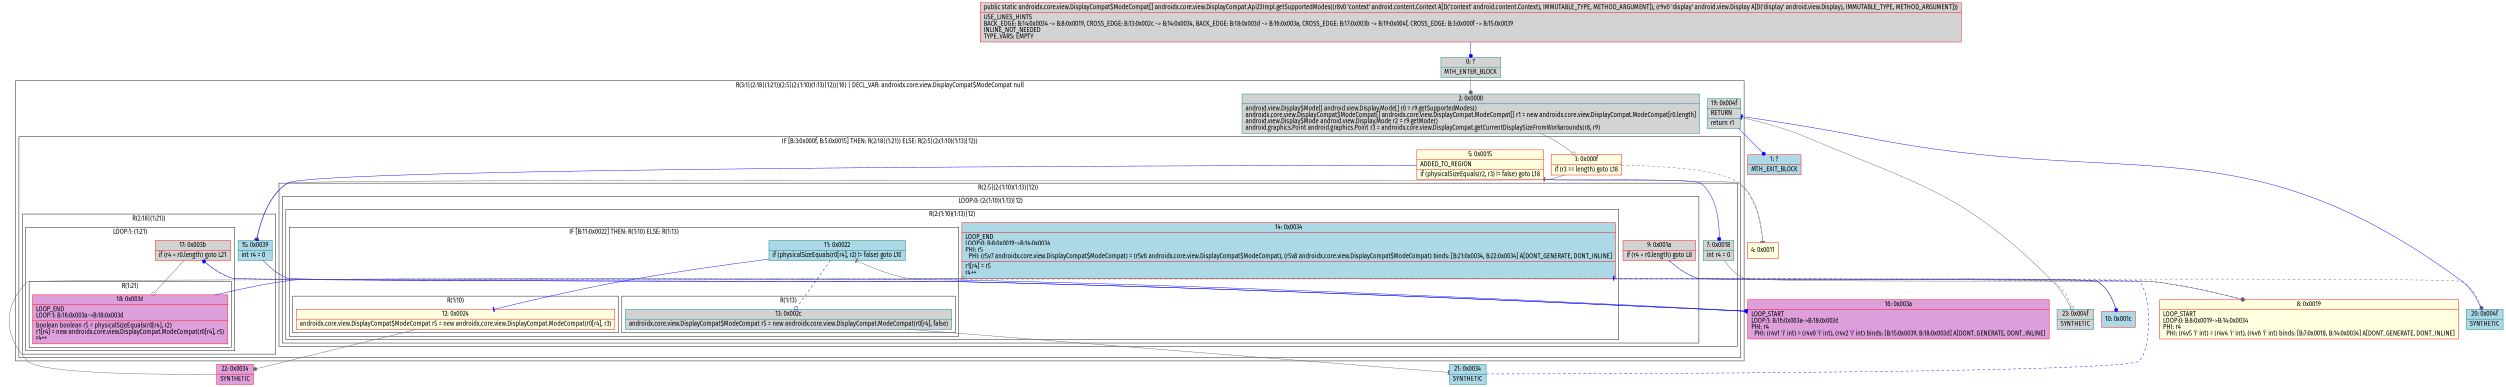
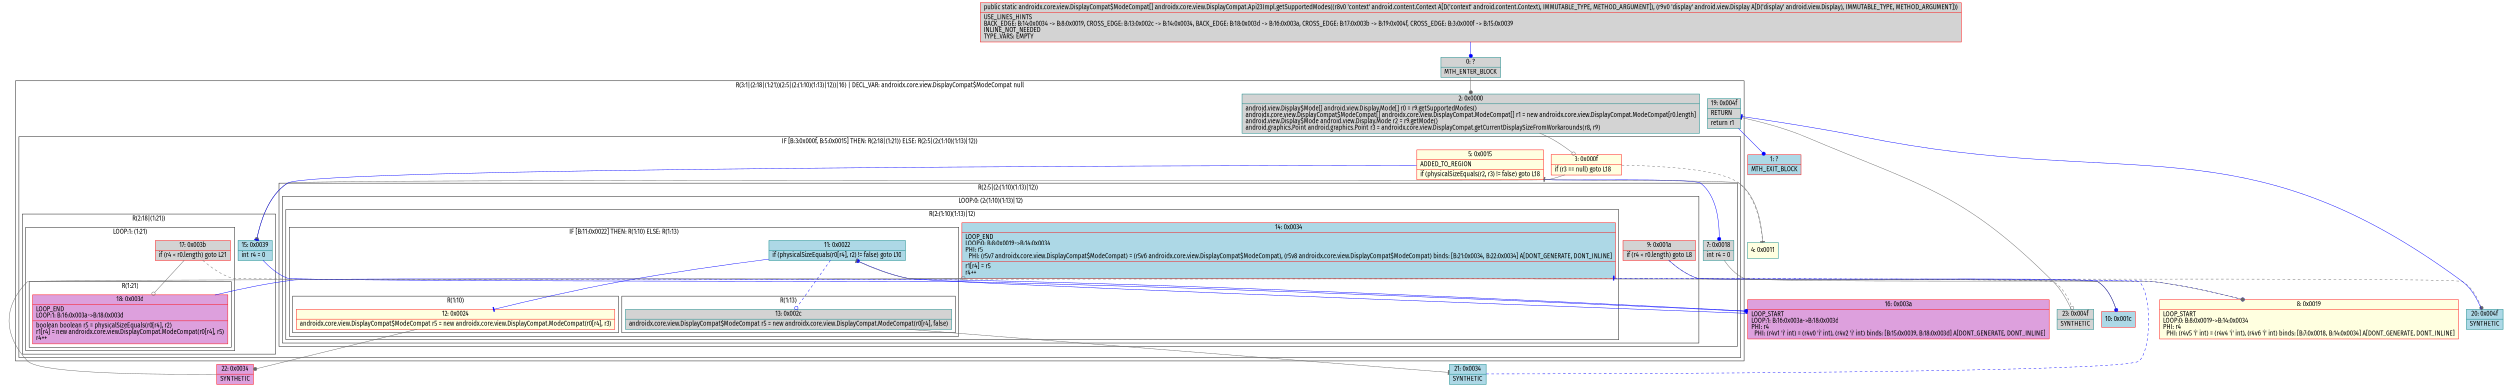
(1586, 170) -> (1583, 170)
(1763, 251) -> (1763, 251)
(975, 282) -> (1302, 296)
